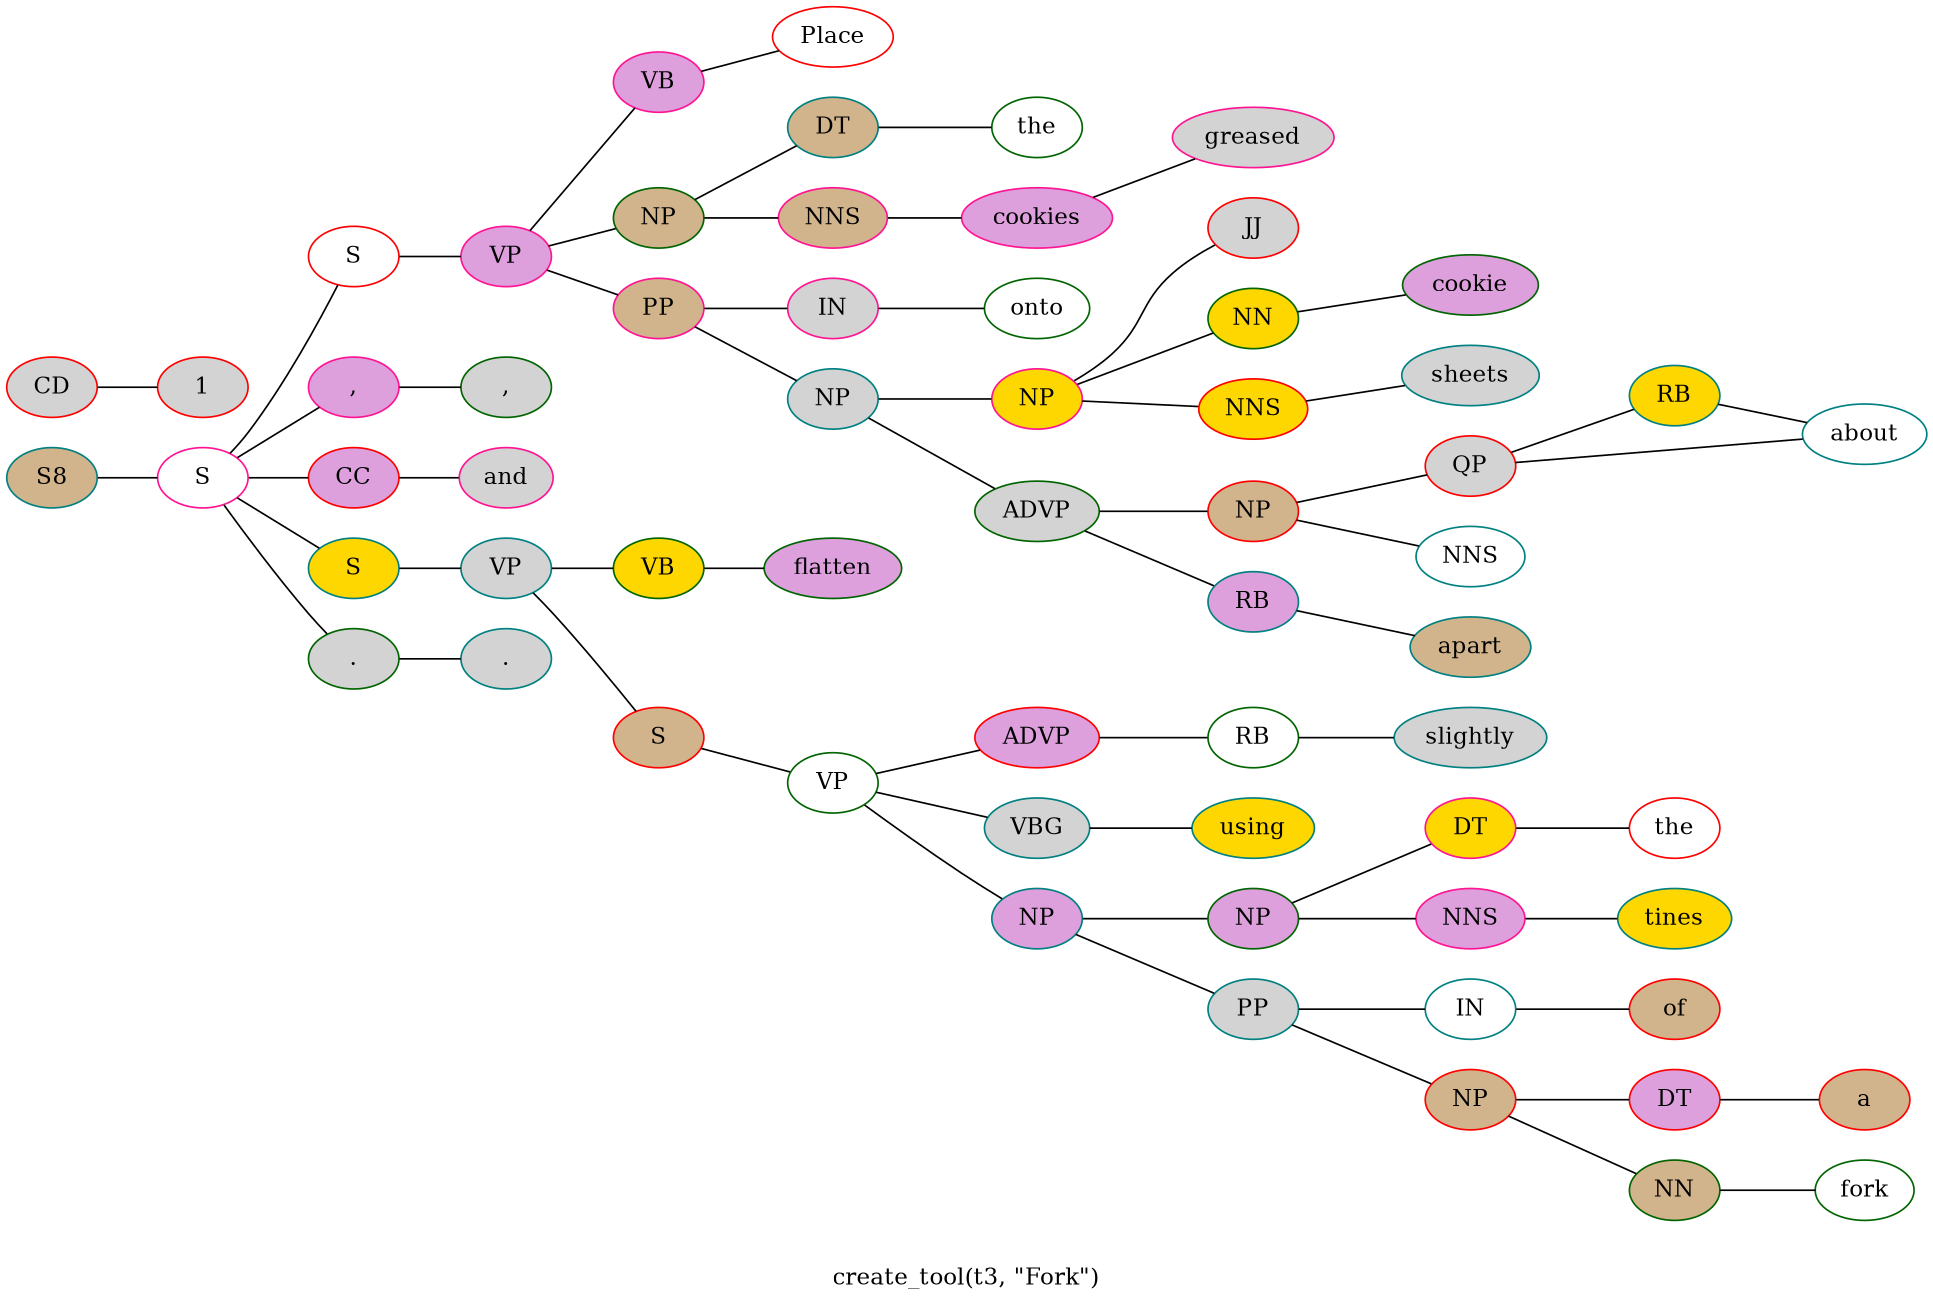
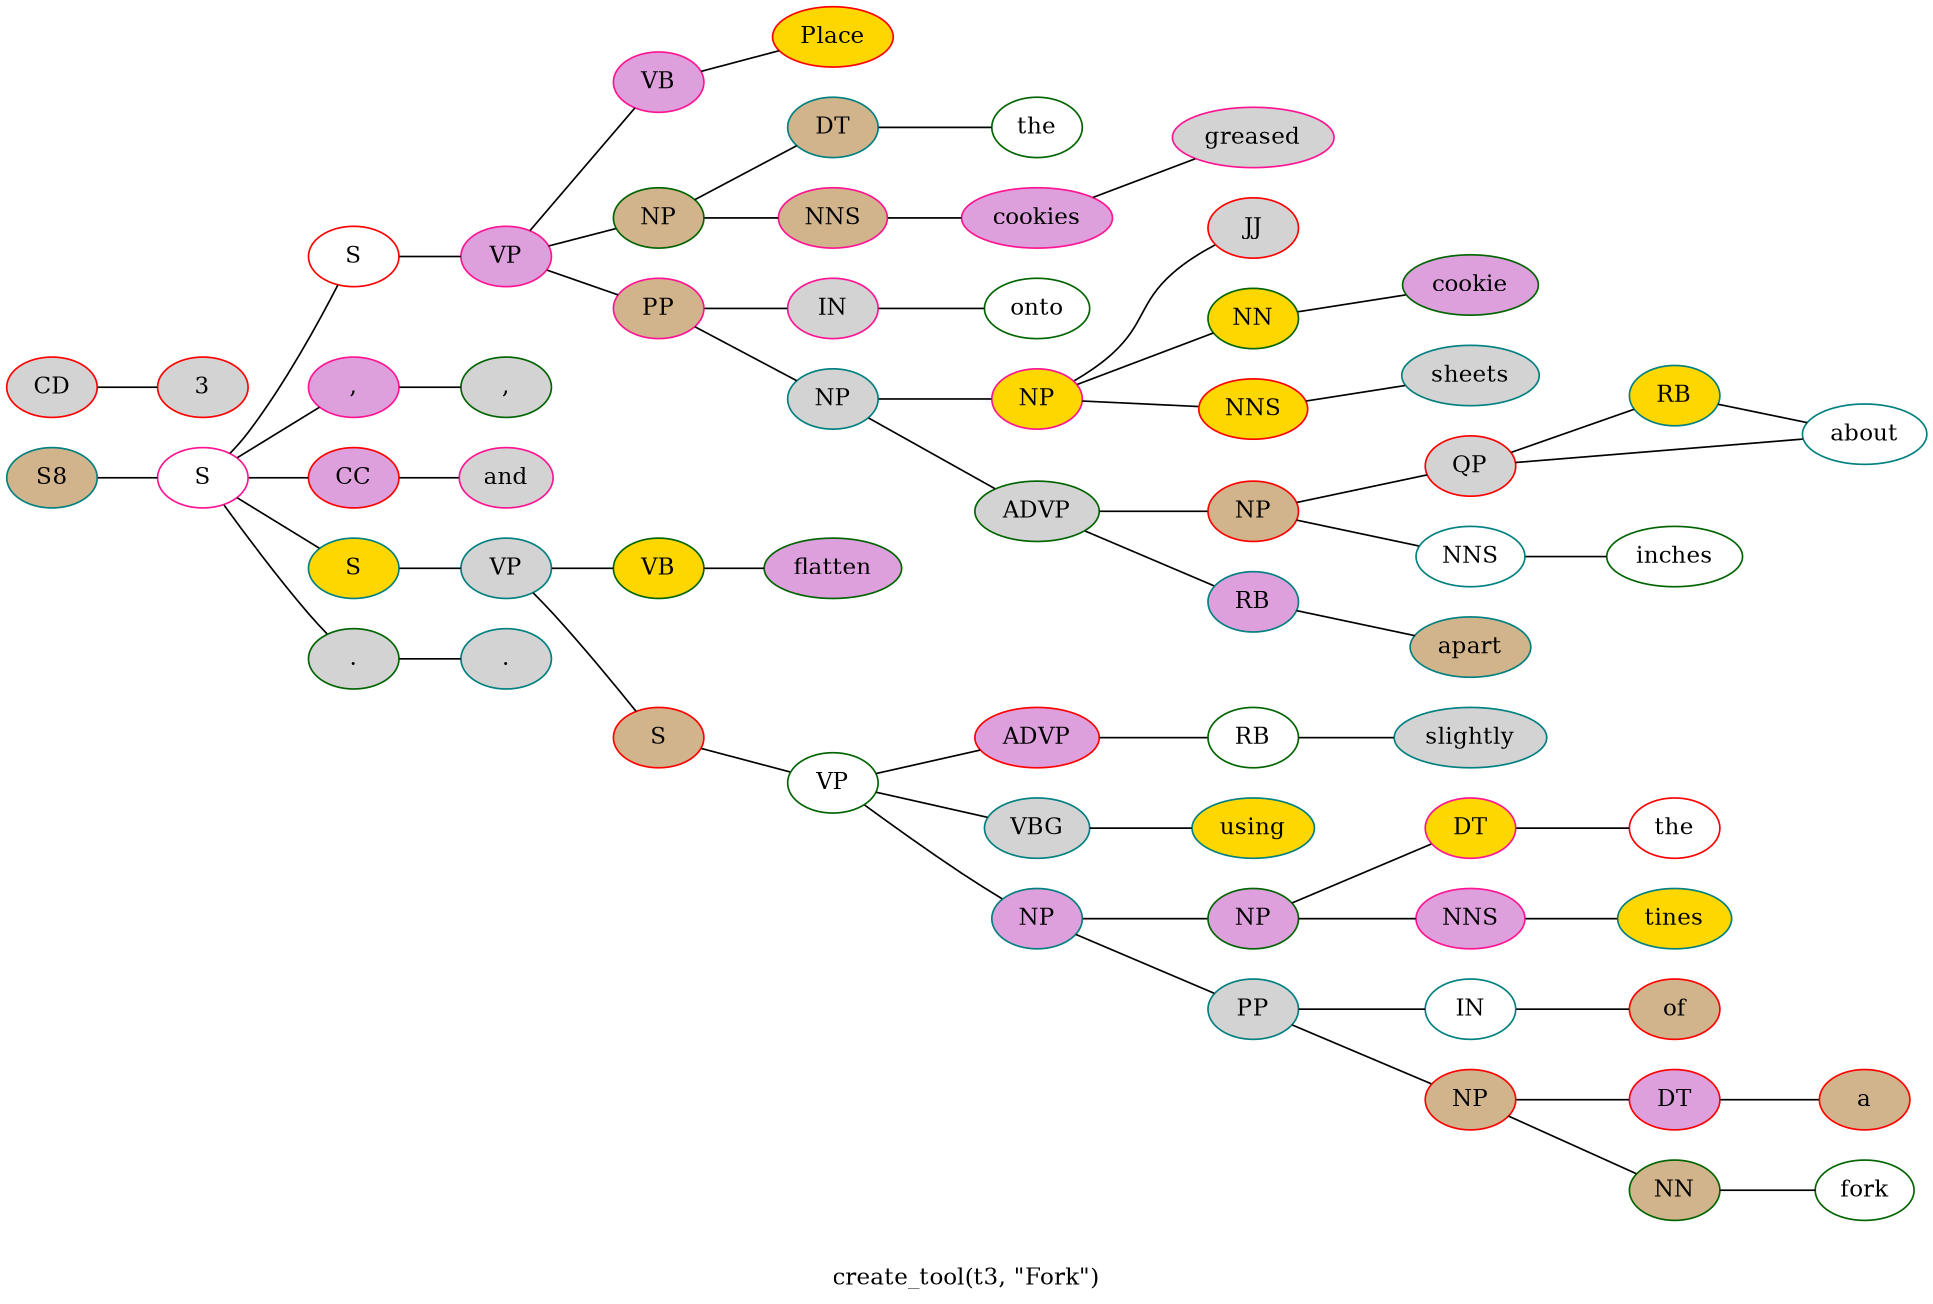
(833, 37) -> (833, 37)
(203, 387) -> (203, 387)
none -> (1675, 557)
